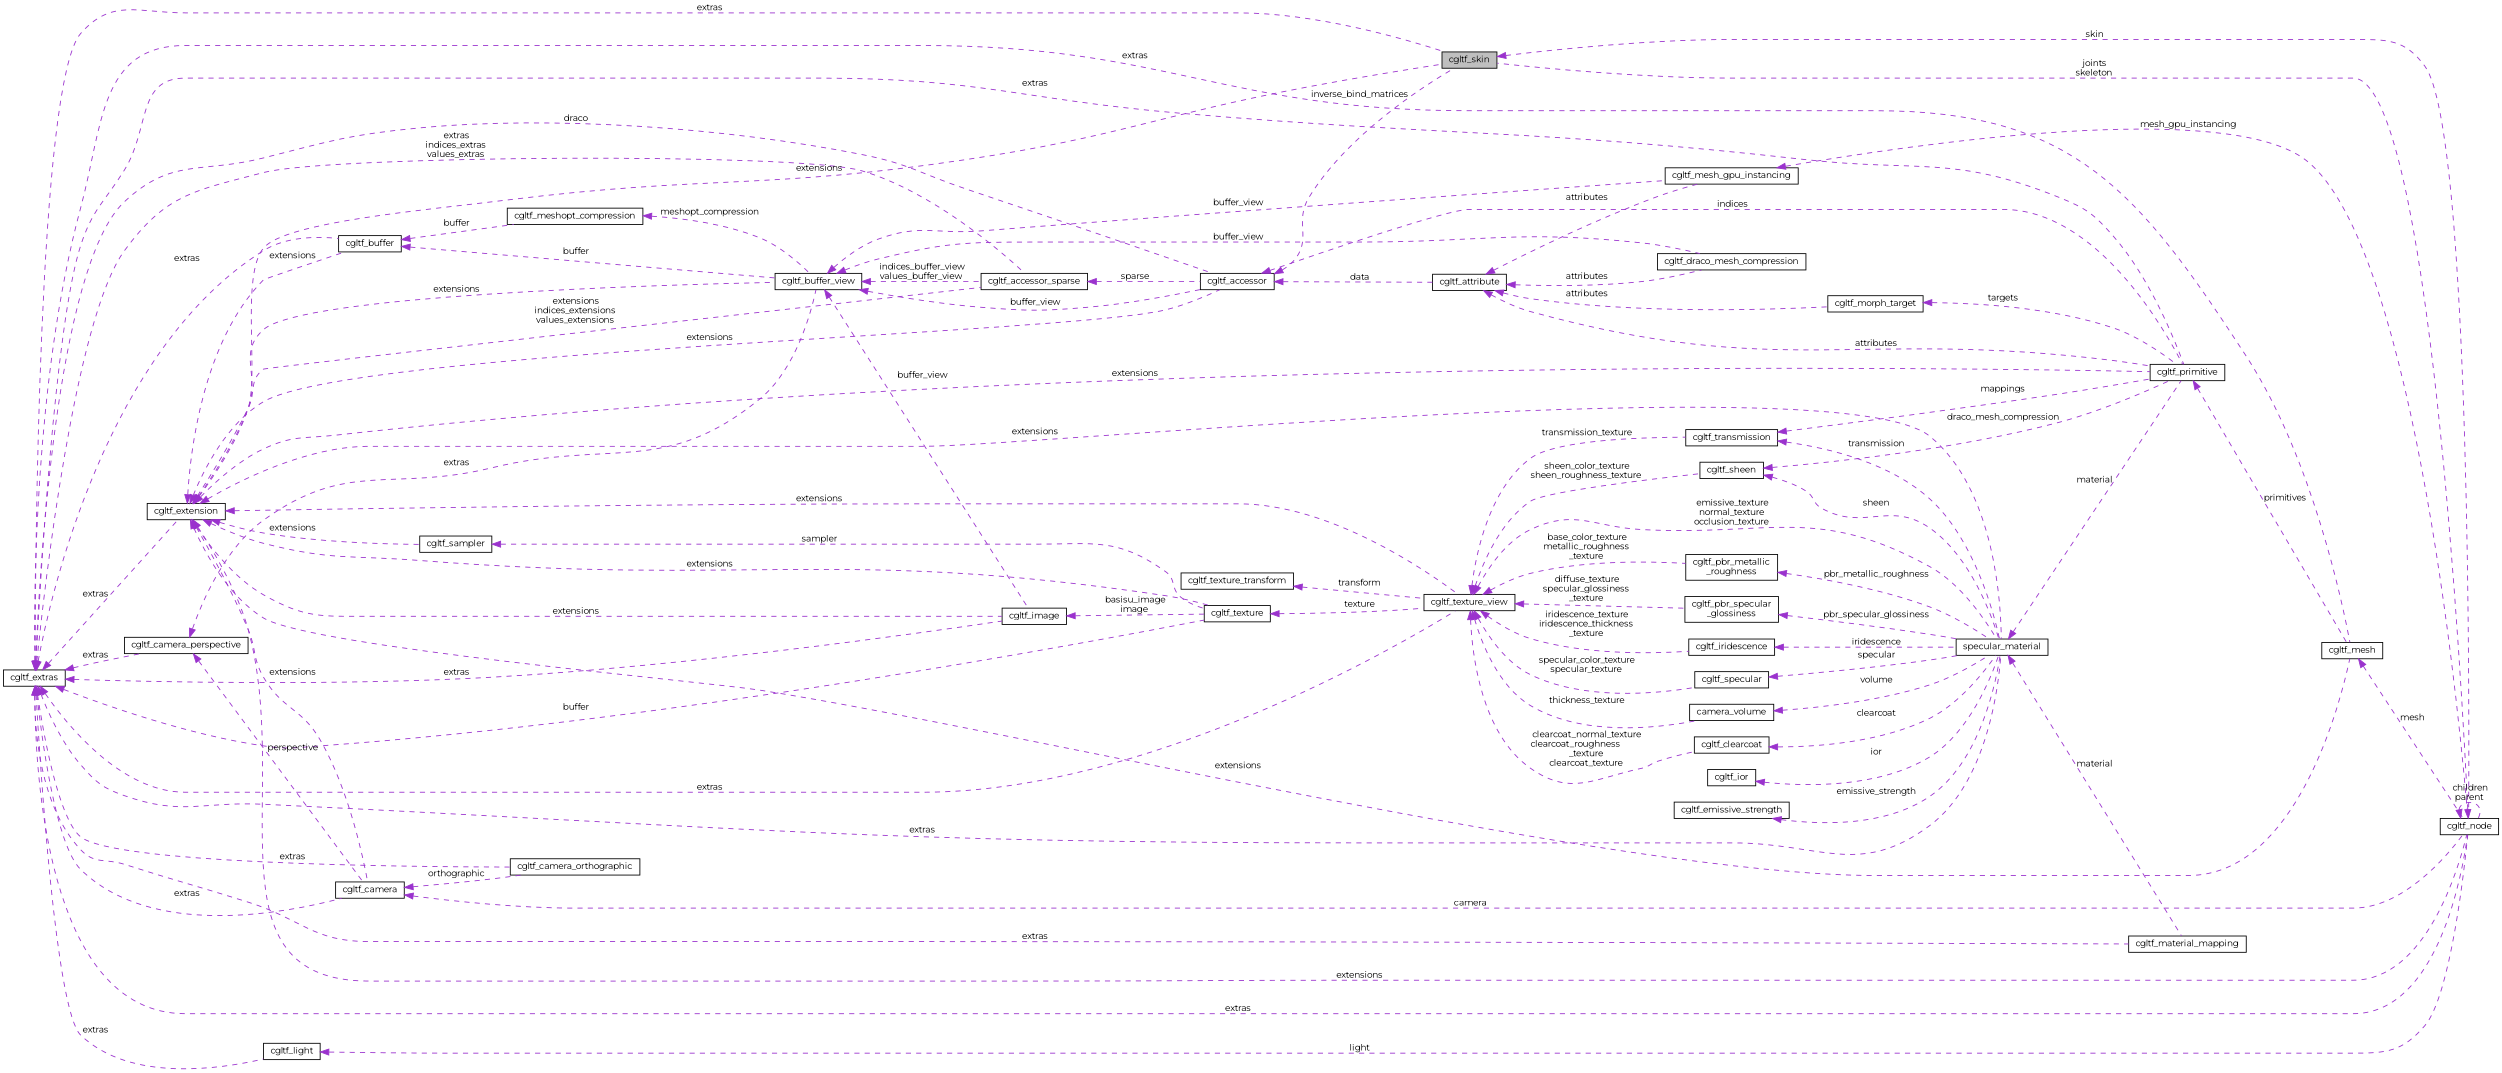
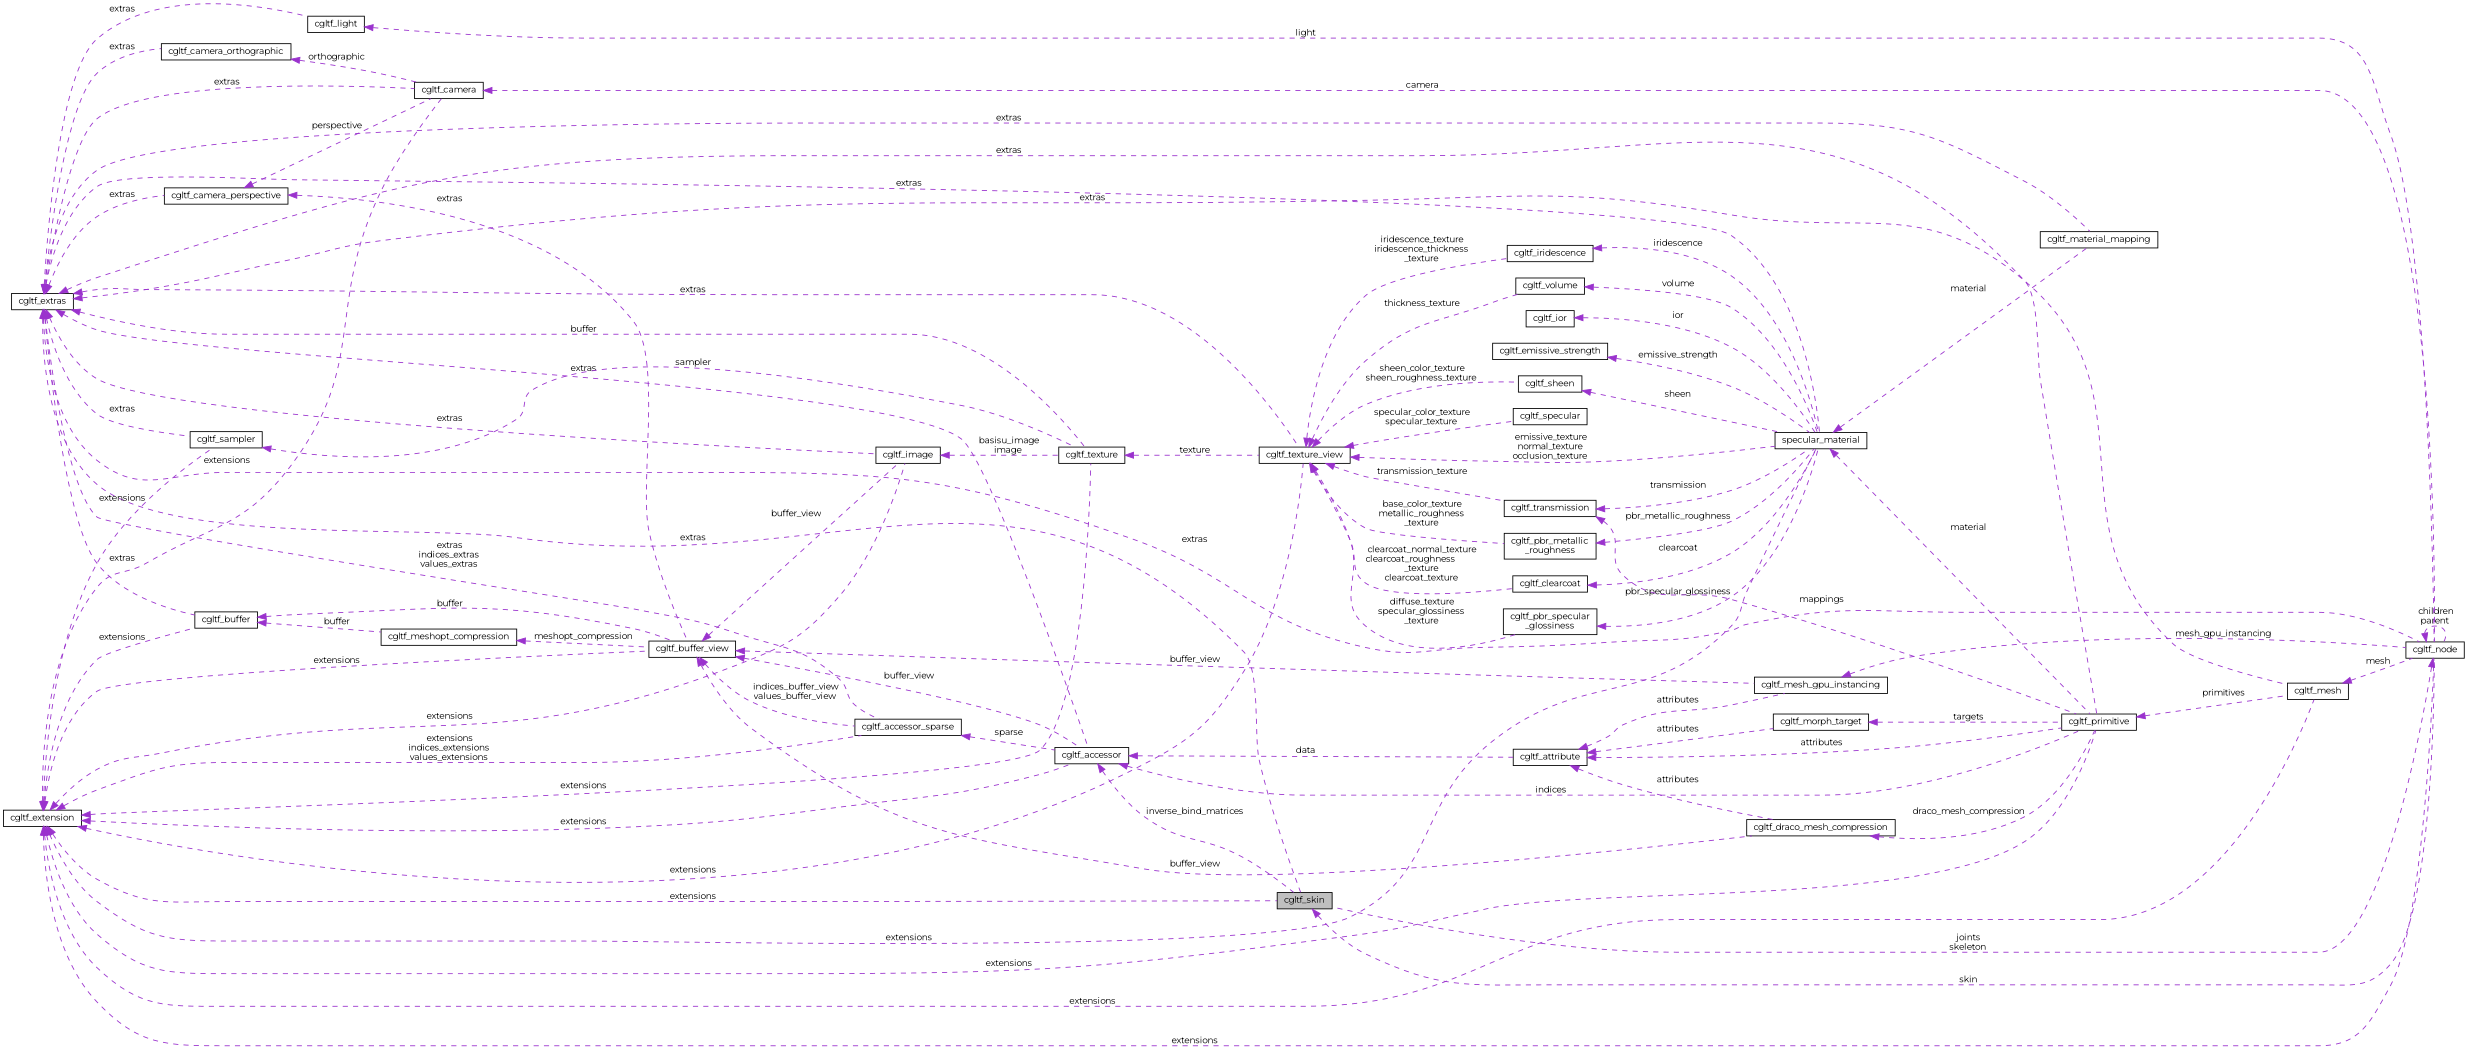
(575, 119) -> (583, 369)
(1975, 441) -> (2008, 824)
(1237, 581) -> none
(113, 592) -> (92, 409)
(1869, 668) -> none
(1732, 712) -> (1550, 286)
(467, 882) -> (359, 69)
